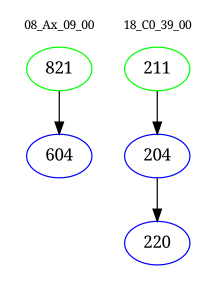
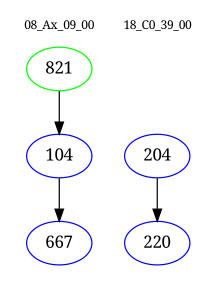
(157, 69) -> none
(59, 156) -> (59, 156)
none -> (59, 243)
